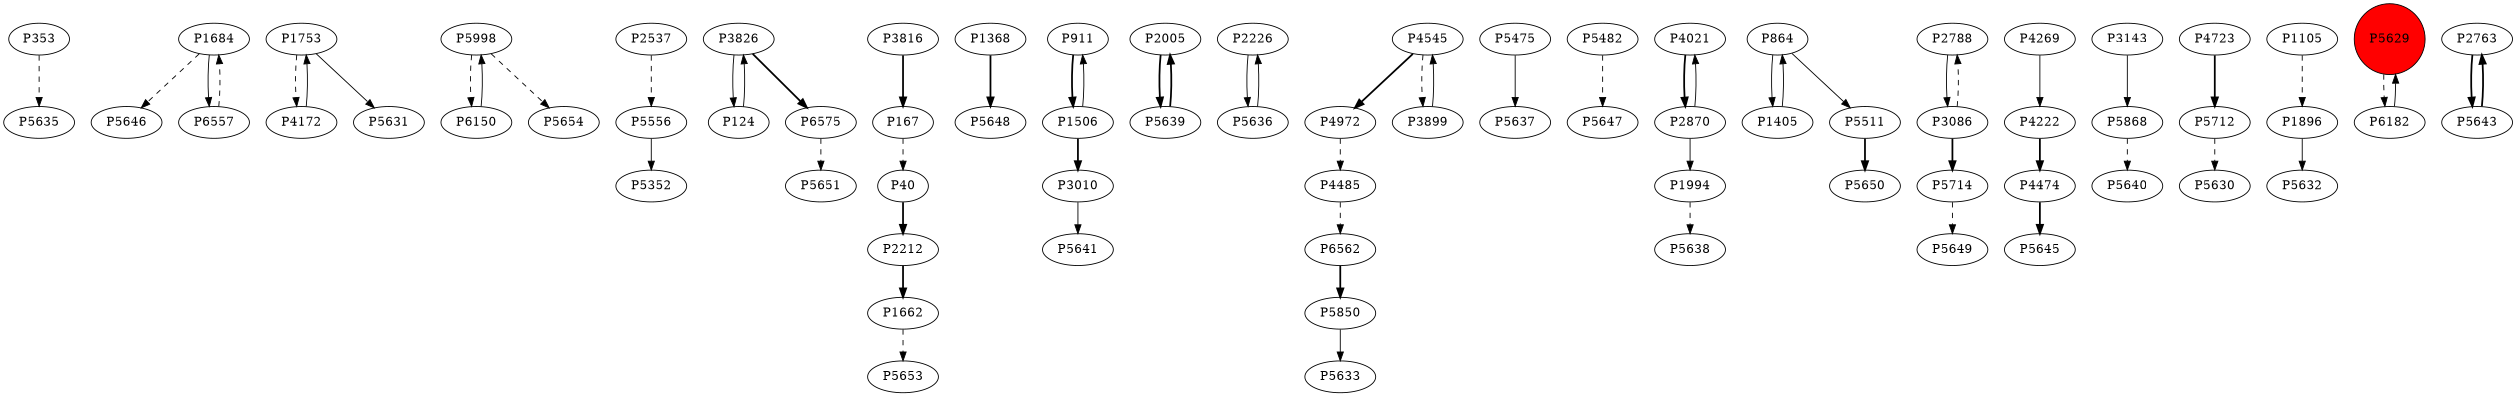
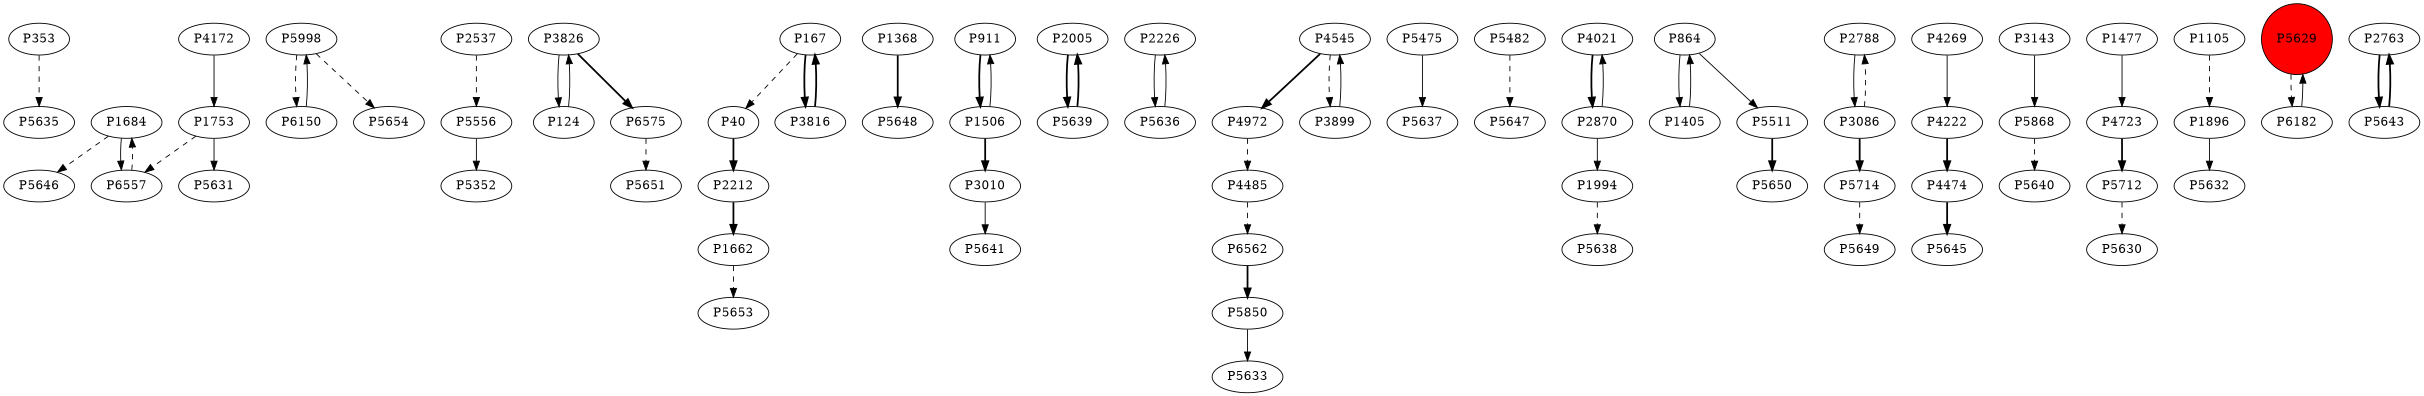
none -> (2122, 39)
(296, 76) -> (174, 151)
none -> (804, 76)
